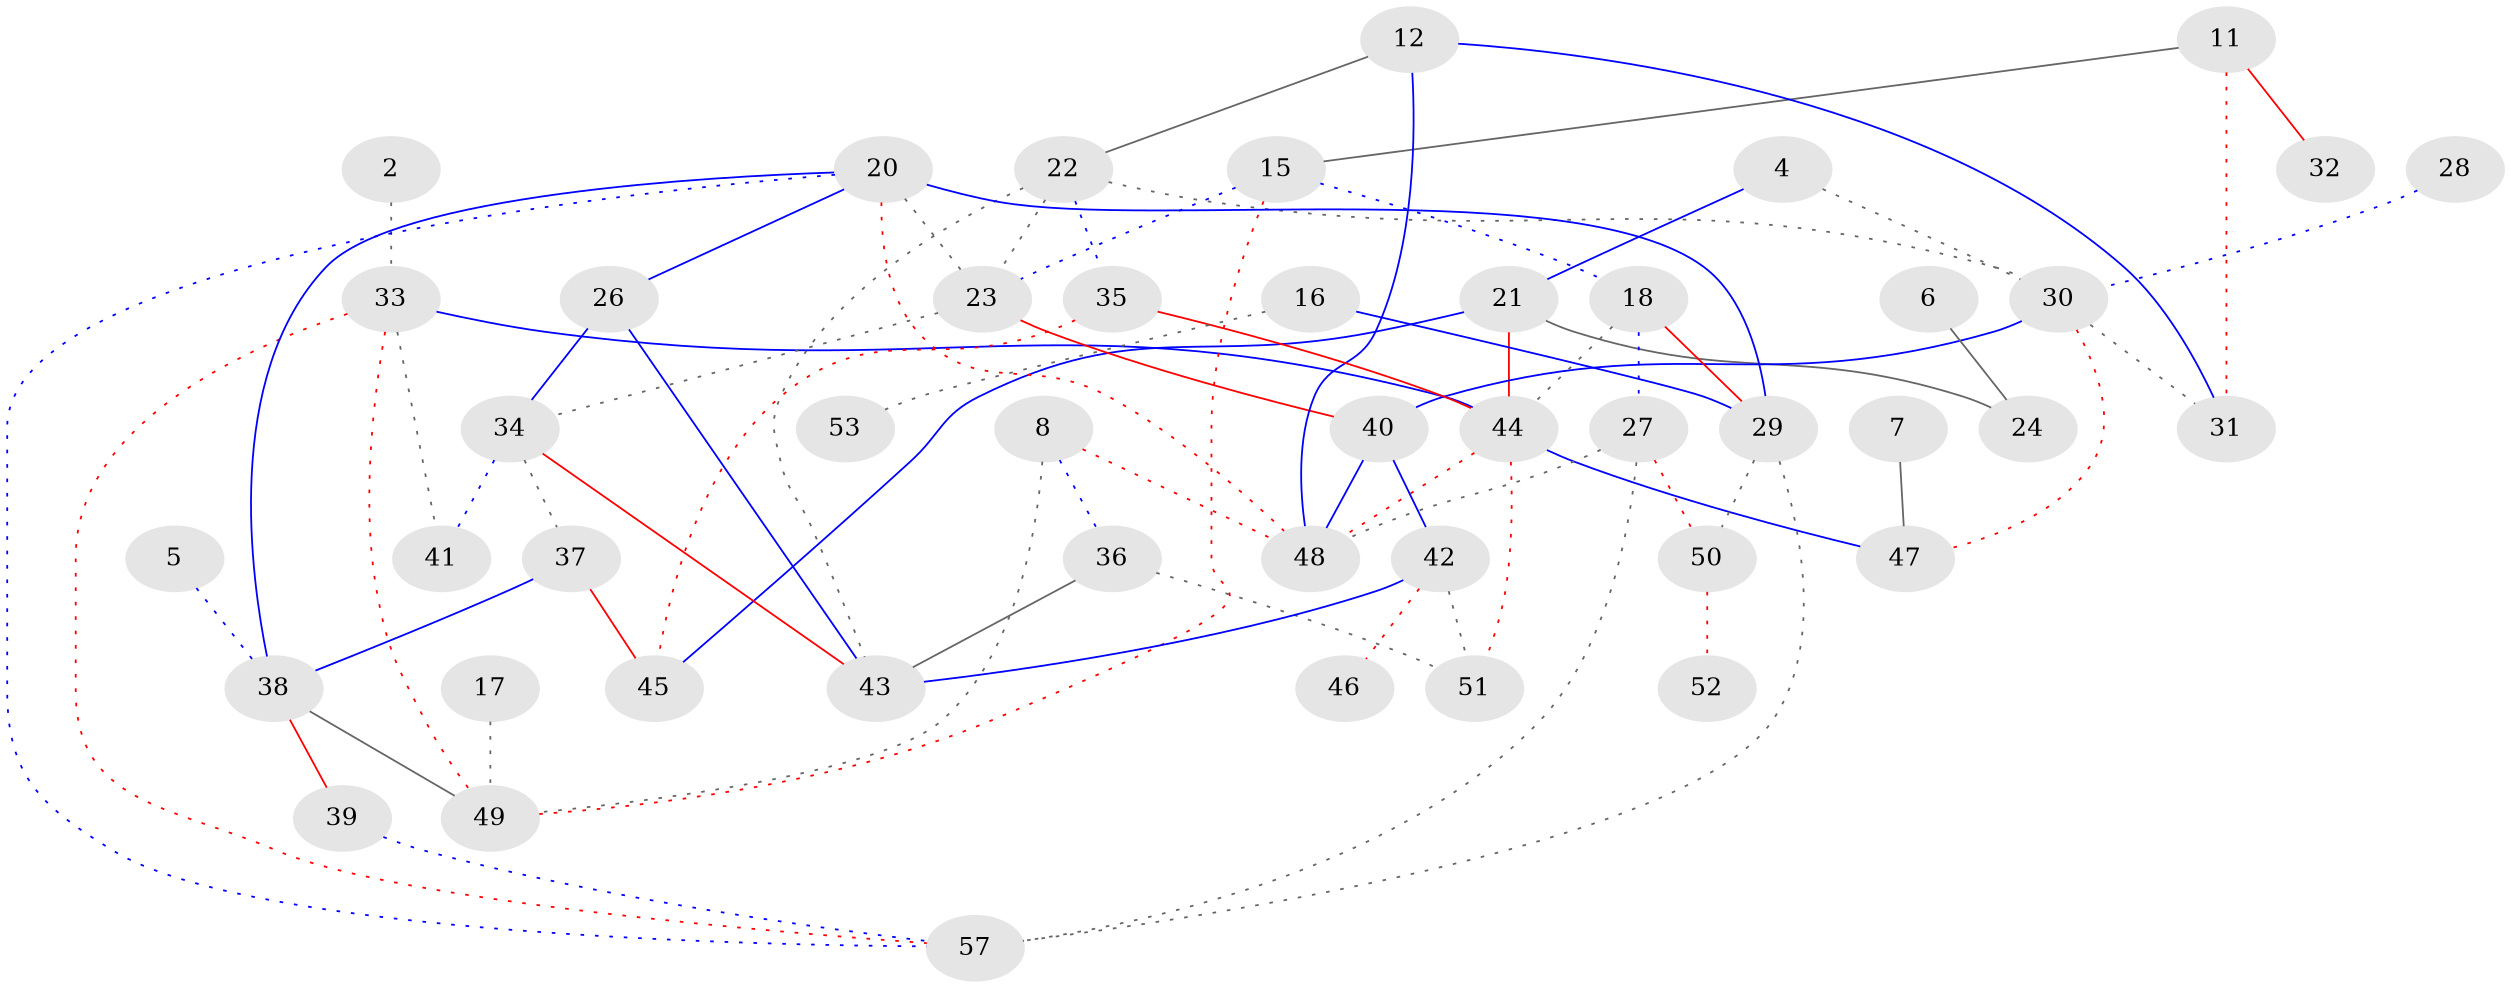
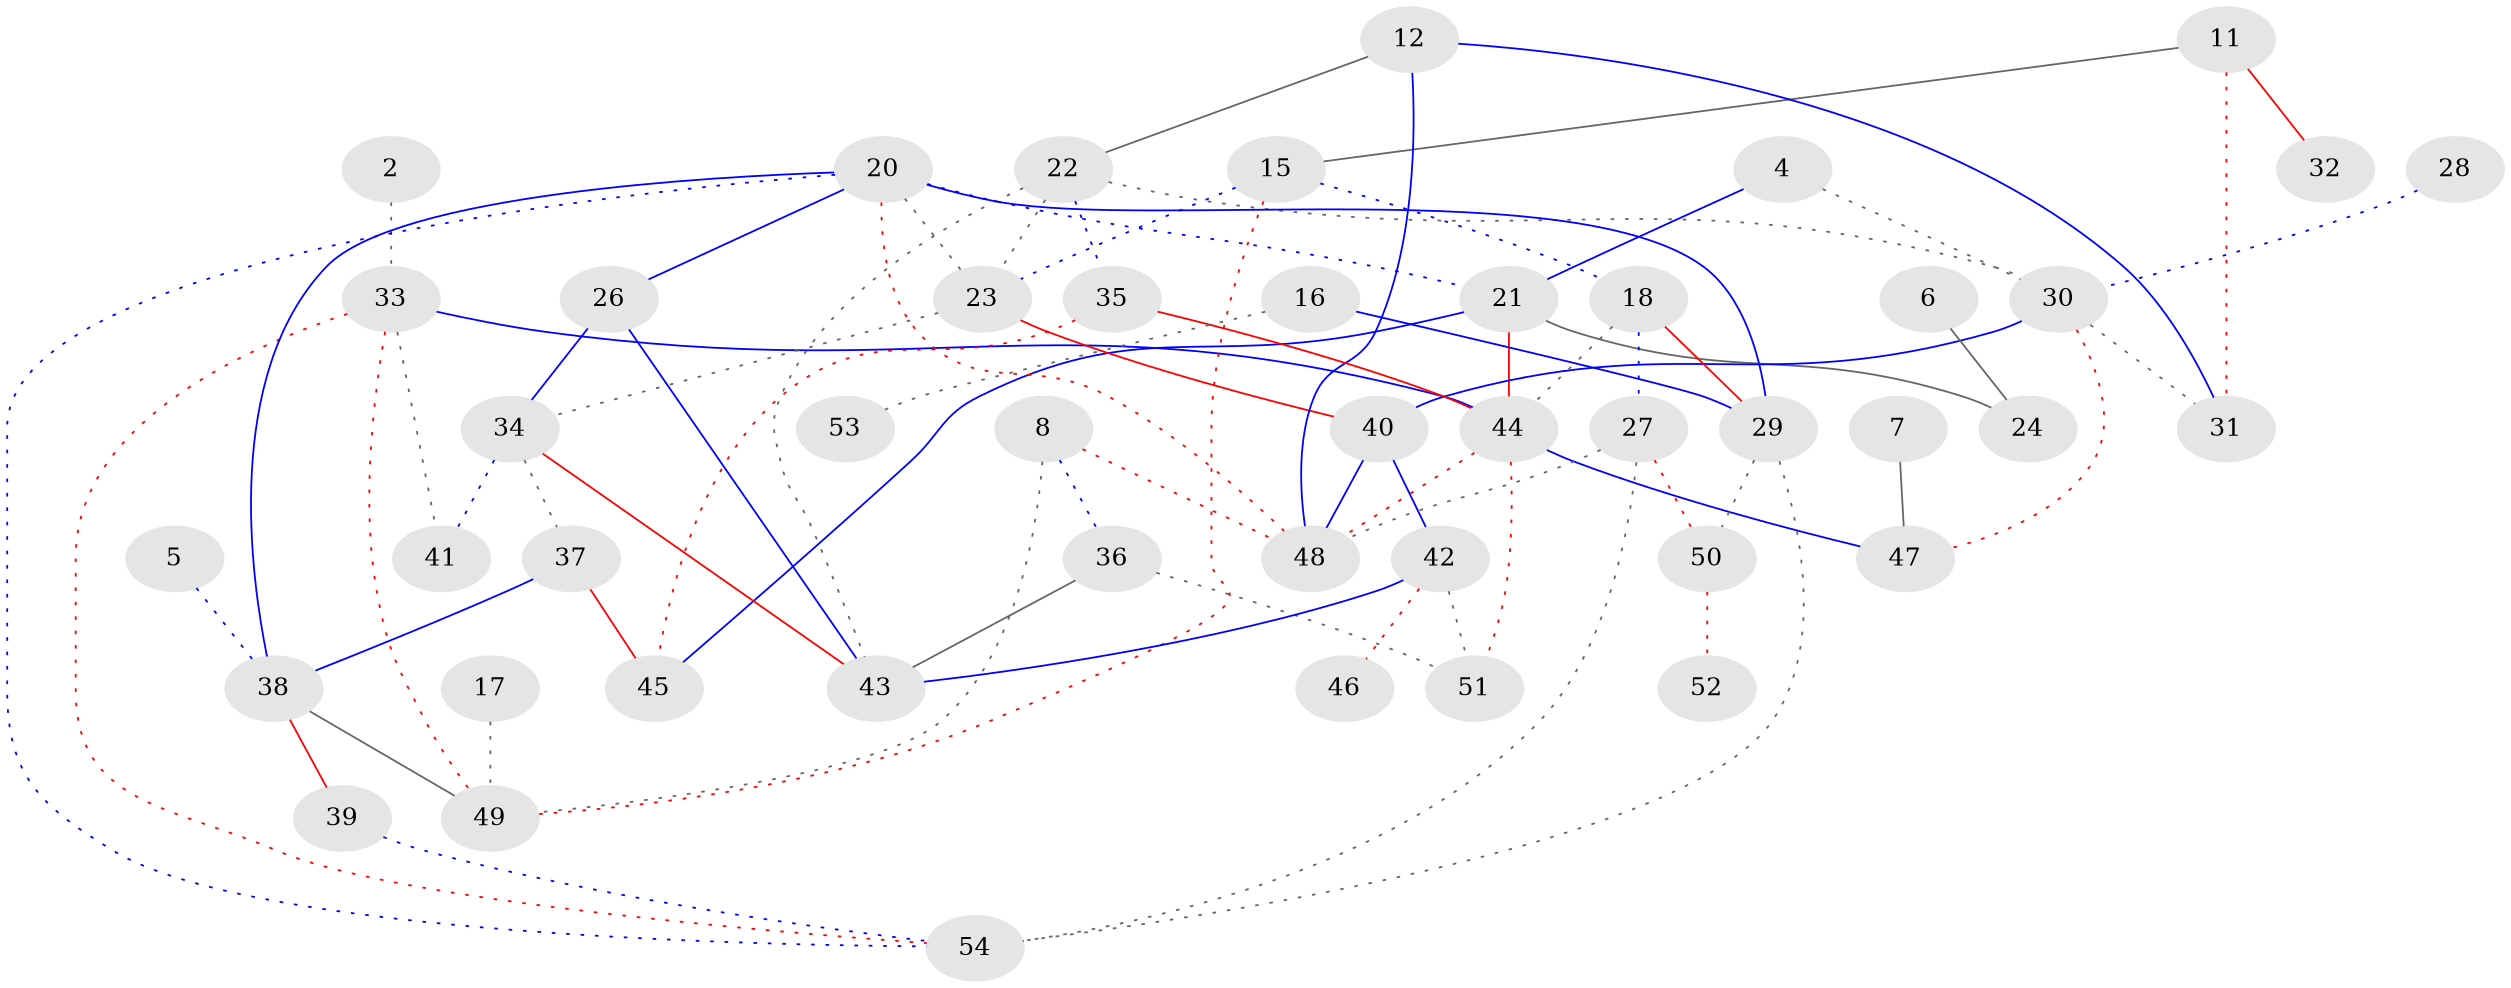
none -> (1195, 237)
(975, 948) -> (975, 948)
